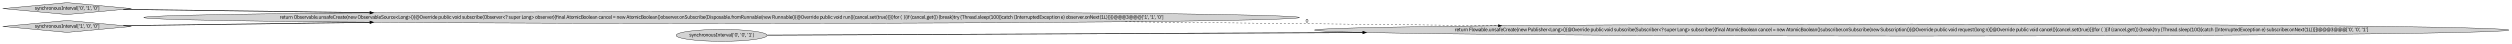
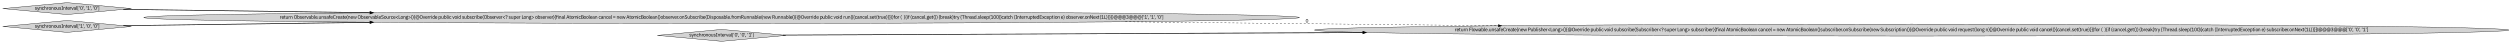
(722, 35) -> (722, 35)
